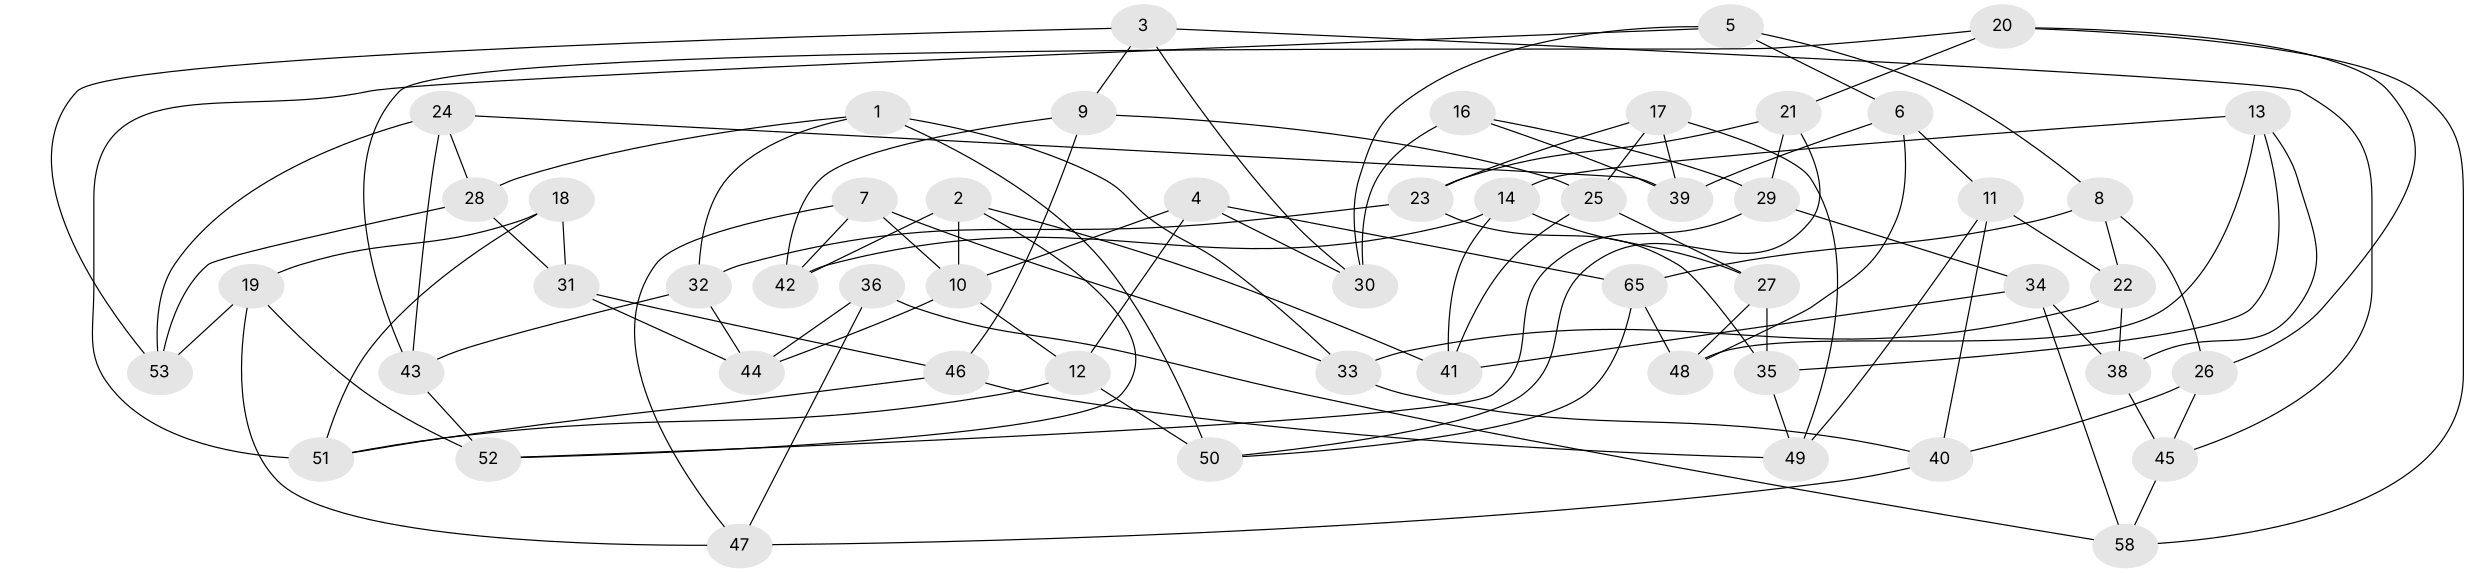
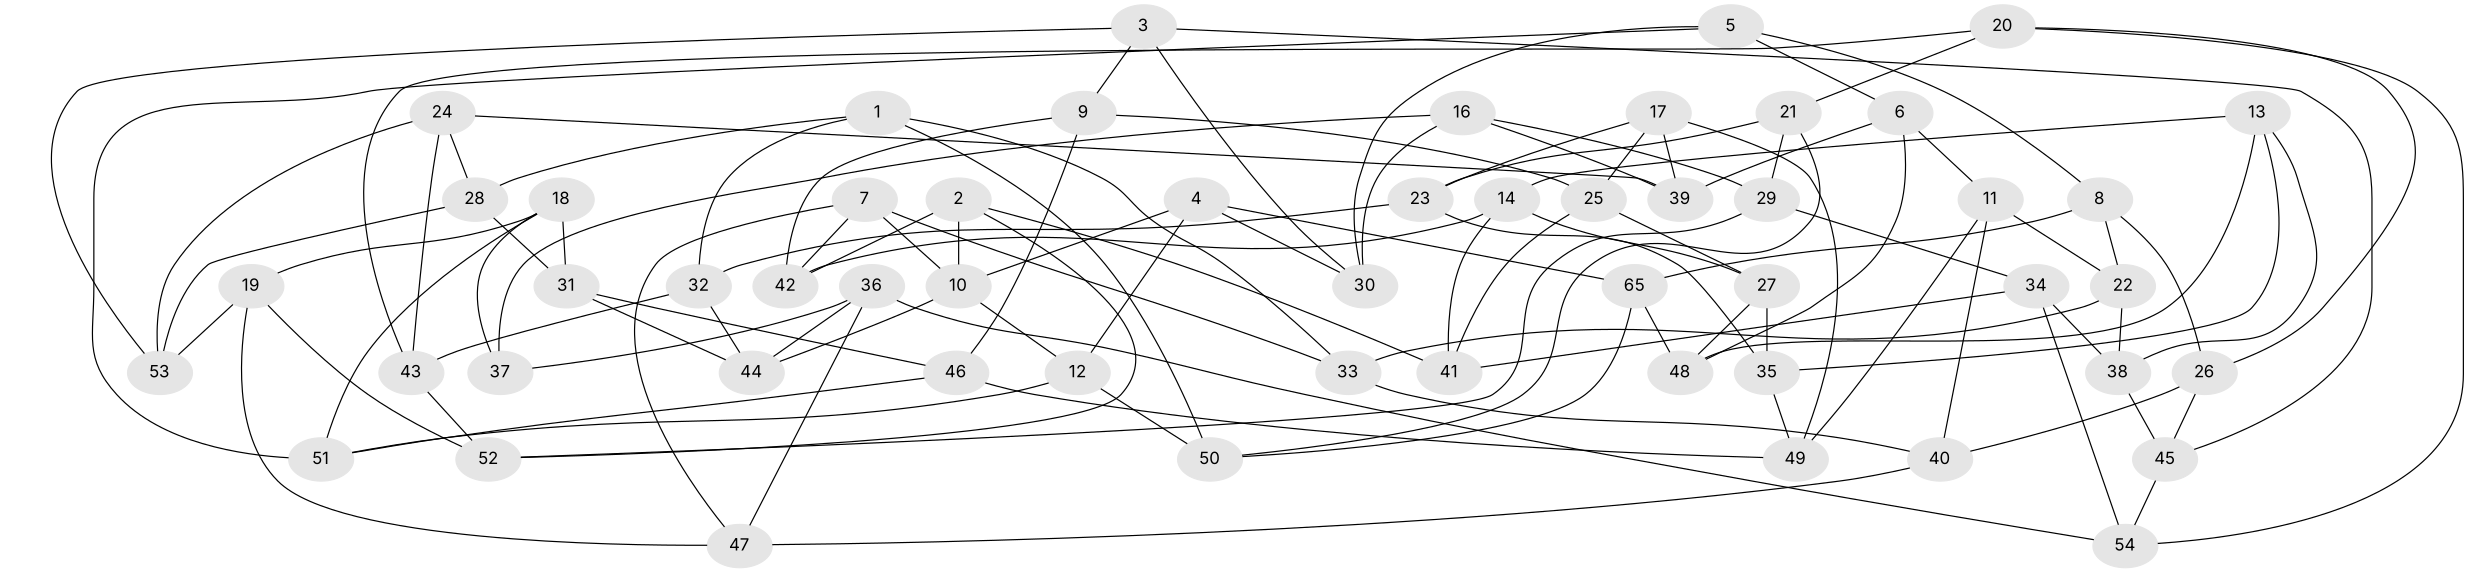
none -> (500, 373)
(2125, 546) -> (2125, 546)
